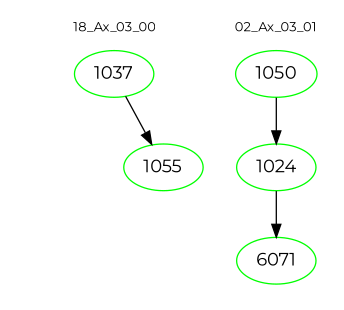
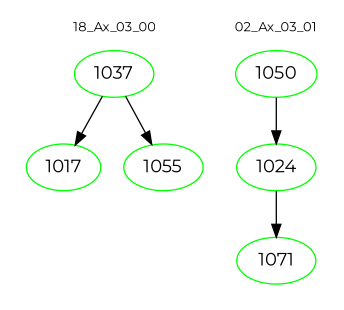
none -> (64, 167)
(276, 261) -> (276, 261)
